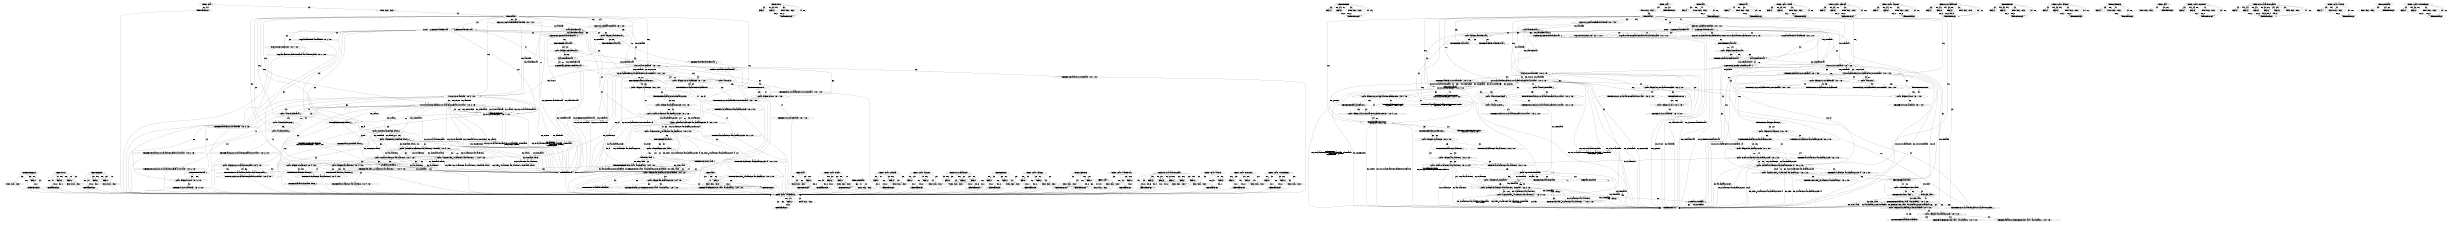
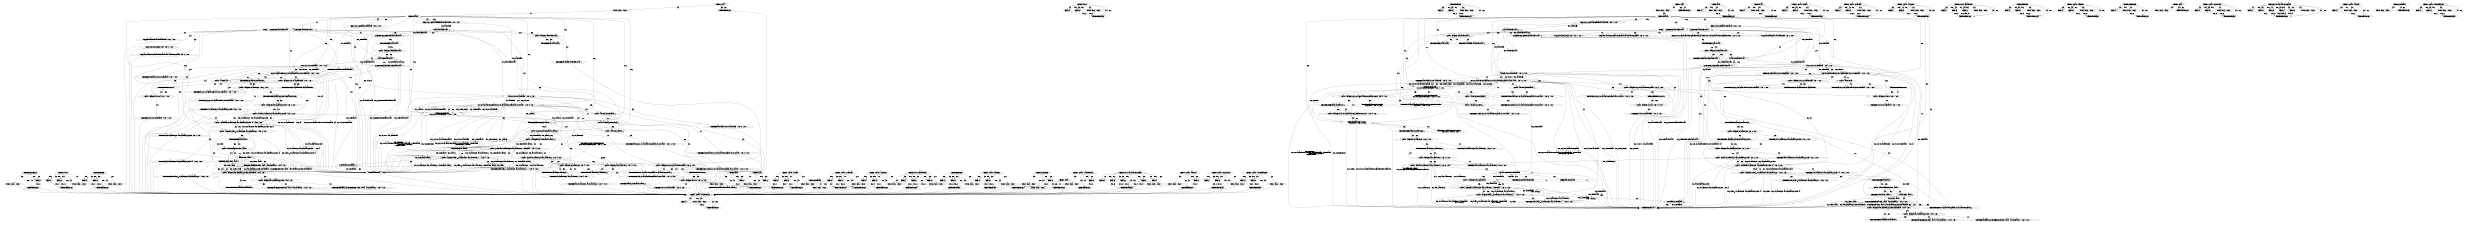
(394, 135) -> none
(318, 156) -> none
